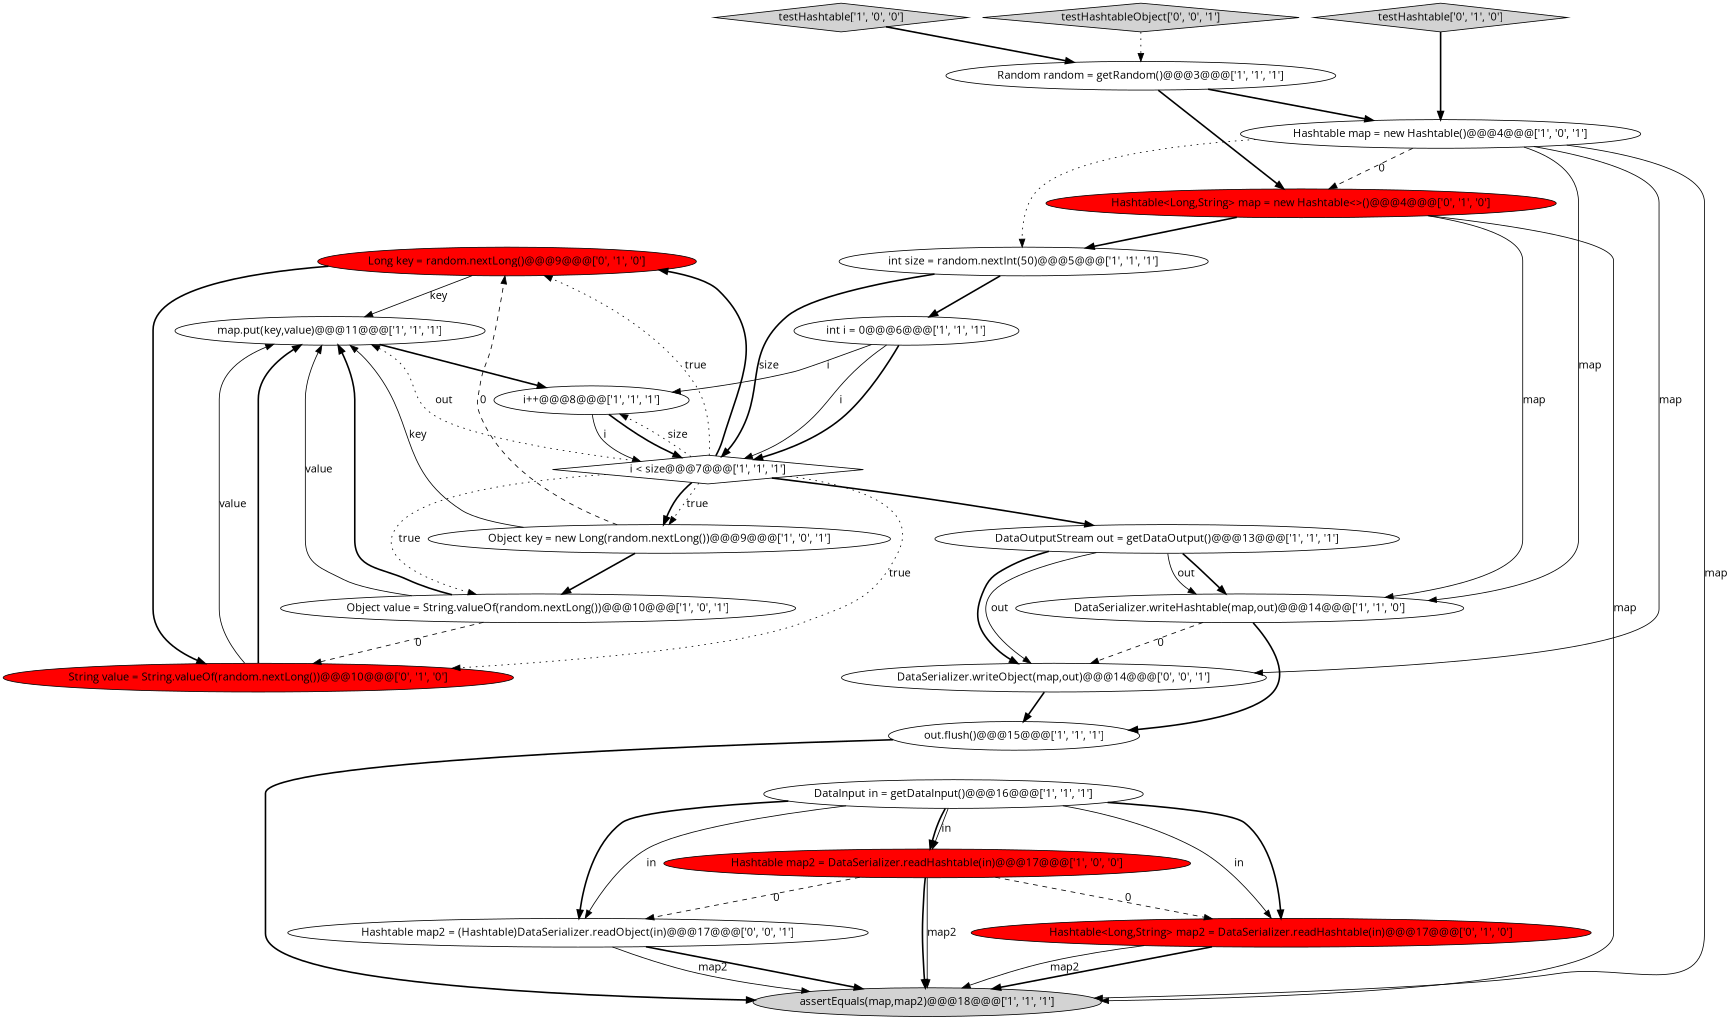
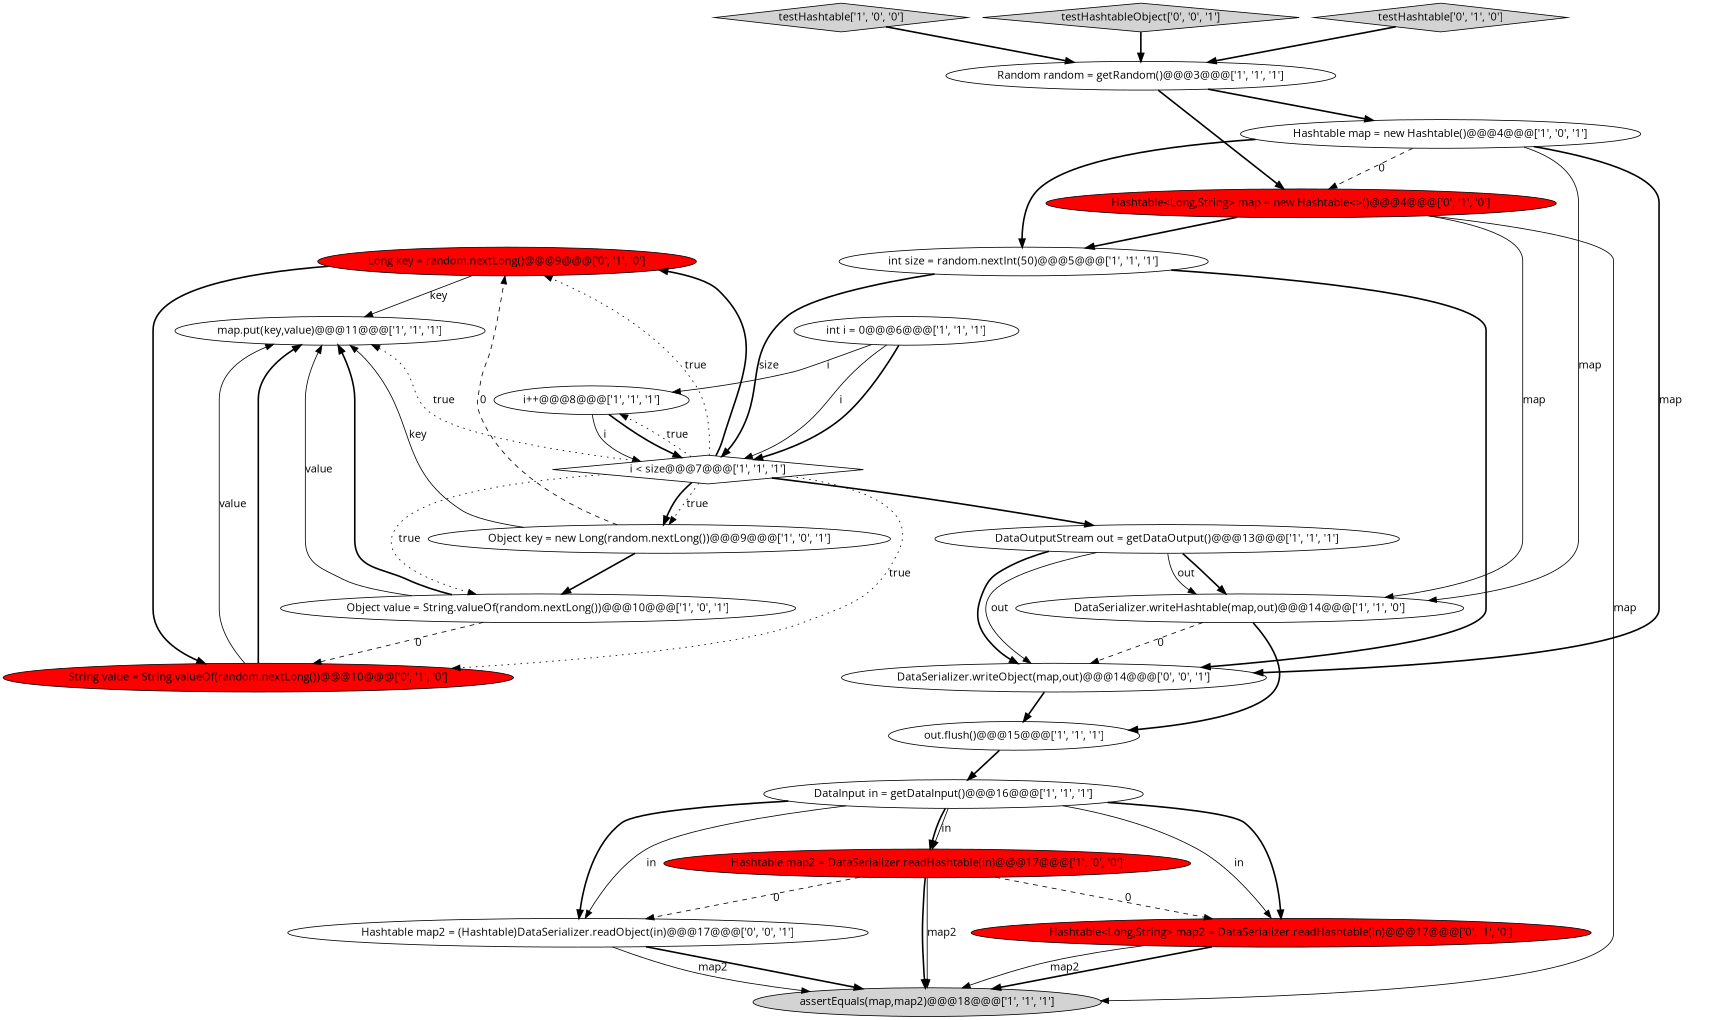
(1141, 43) -> (1141, 43)
(1441, 72) -> (1306, 44)
(1117, 157) -> (1117, 157)
(968, 294) -> (1486, 450)
(459, 365) -> none
(444, 400) -> (444, 400)
(678, 435) -> (678, 435)
(1659, 539) -> (1659, 539)
(265, 794) -> (987, 762)
(1704, 803) -> none
